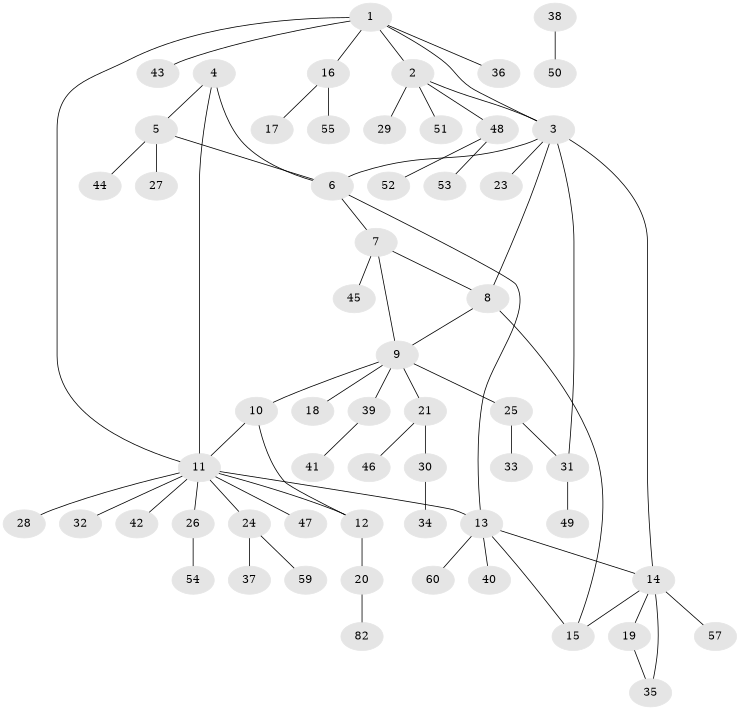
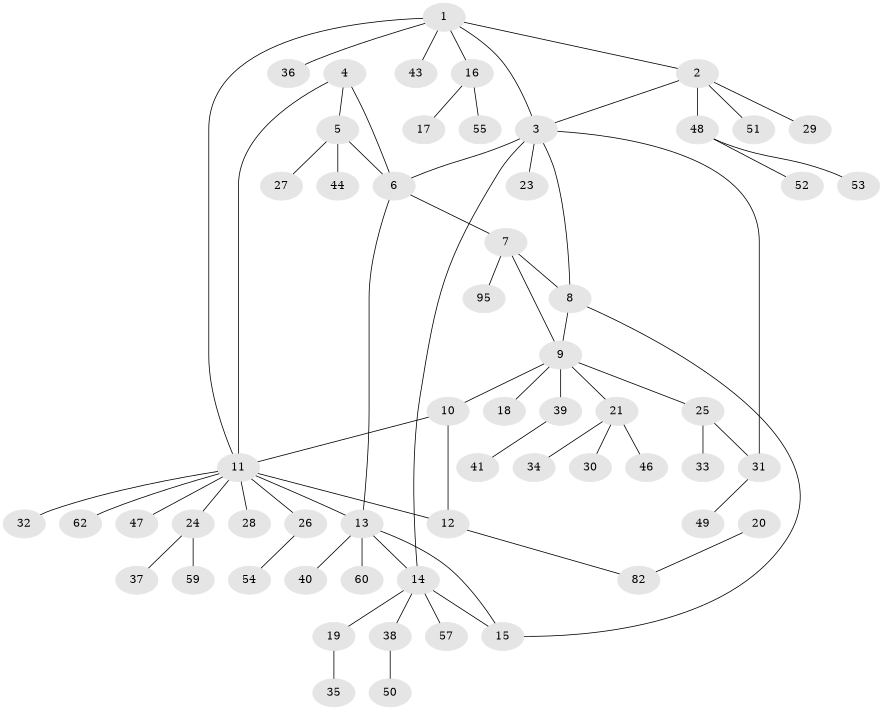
(354, 299) -> (484, 299)
(425, 496) -> (576, 439)
(137, 524) -> (81, 524)
(362, 552) -> (543, 552)
(658, 637) -> (404, 608)
